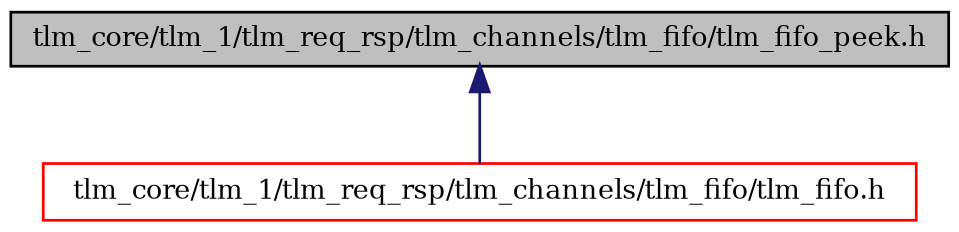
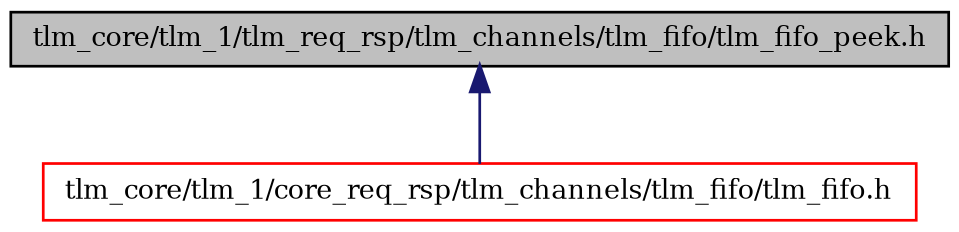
(480, 192) -> (480, 192)
